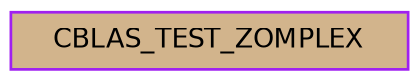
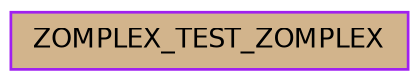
(210, 41) -> (210, 41)
